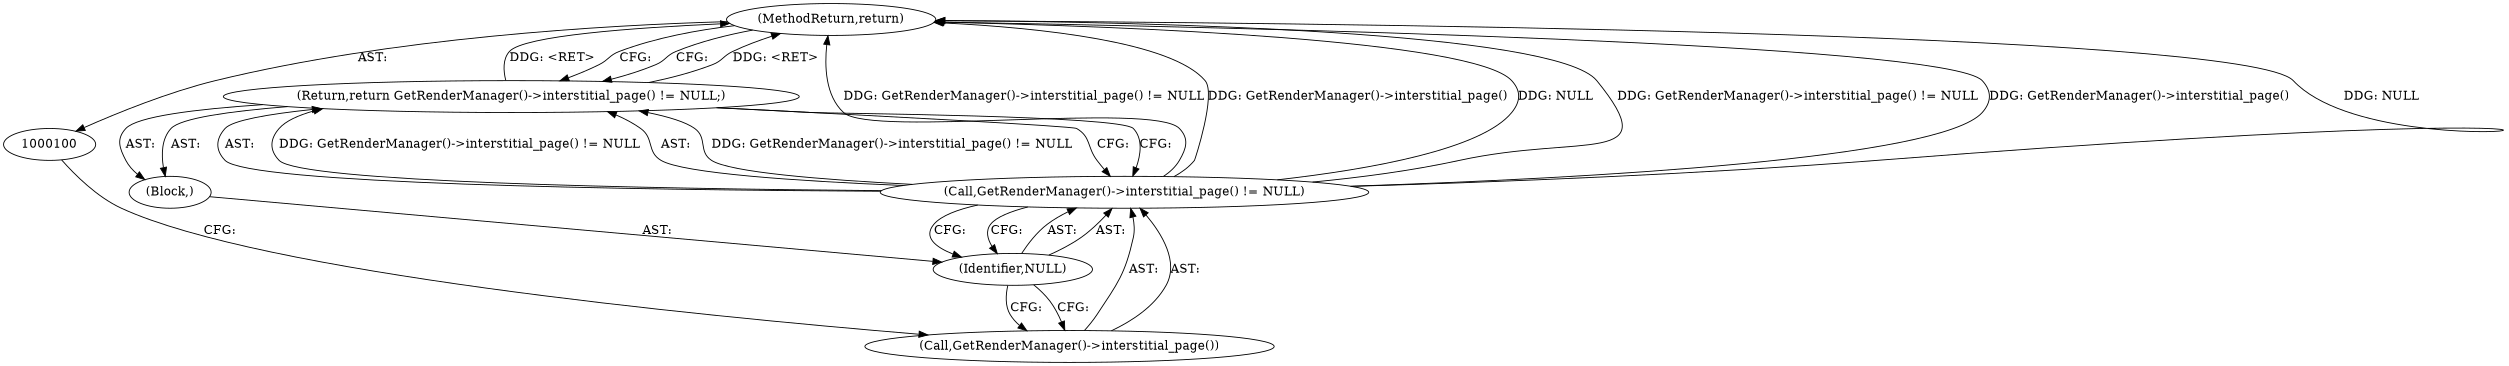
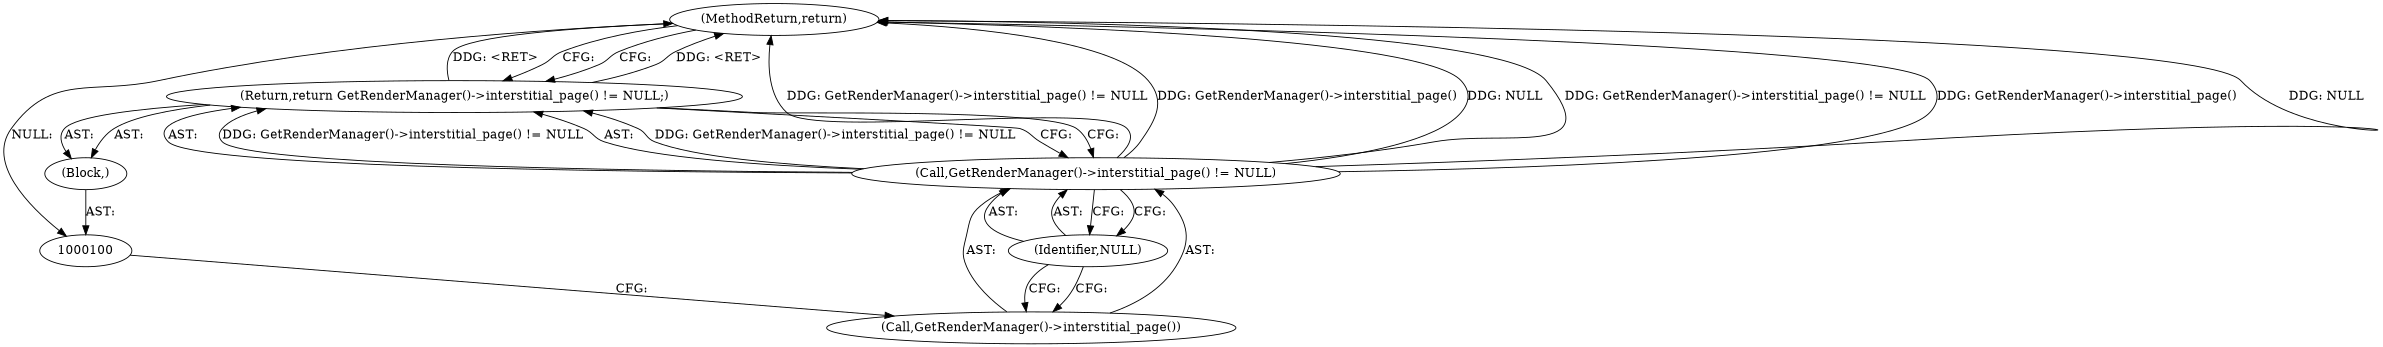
(375, 58) -> (34, 135)
(571, 229) -> (86, 208)
